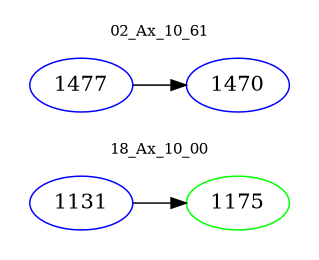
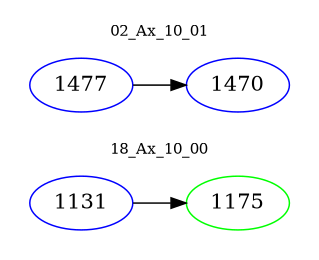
(160, 32) -> (160, 32)
